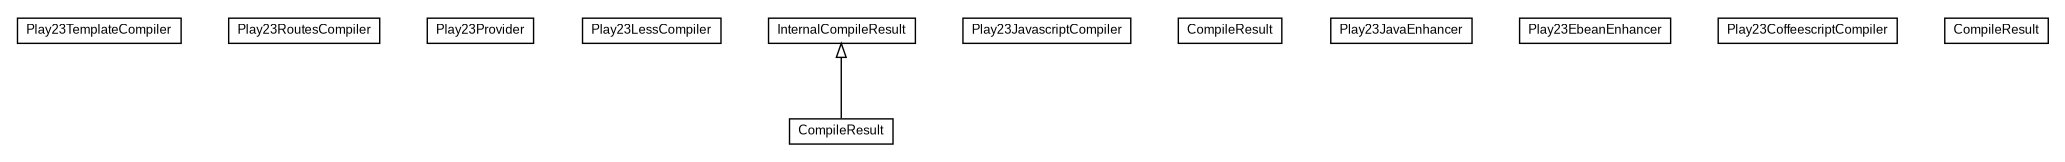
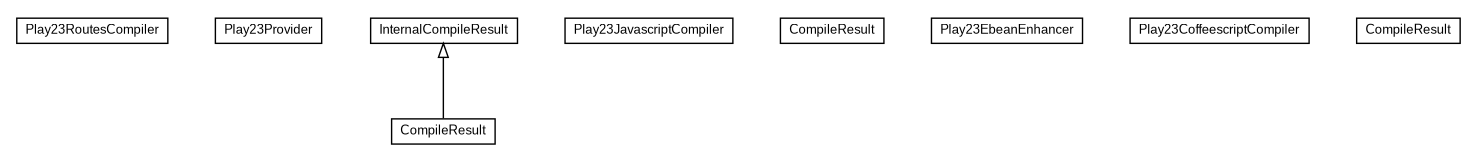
(99, 31) -> none
(651, 31) -> none
(1401, 31) -> none
